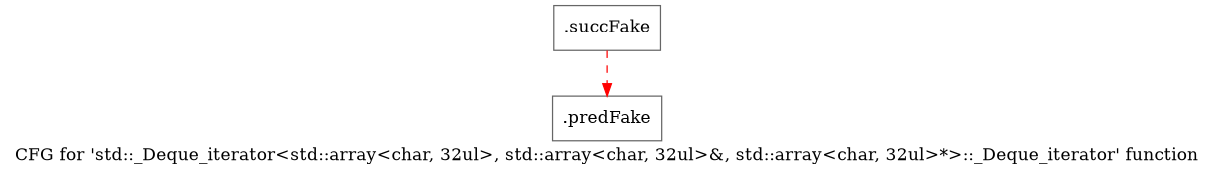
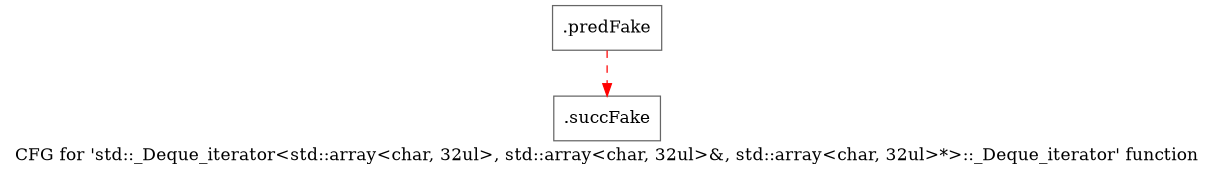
(607, 67) -> (607, 67)
